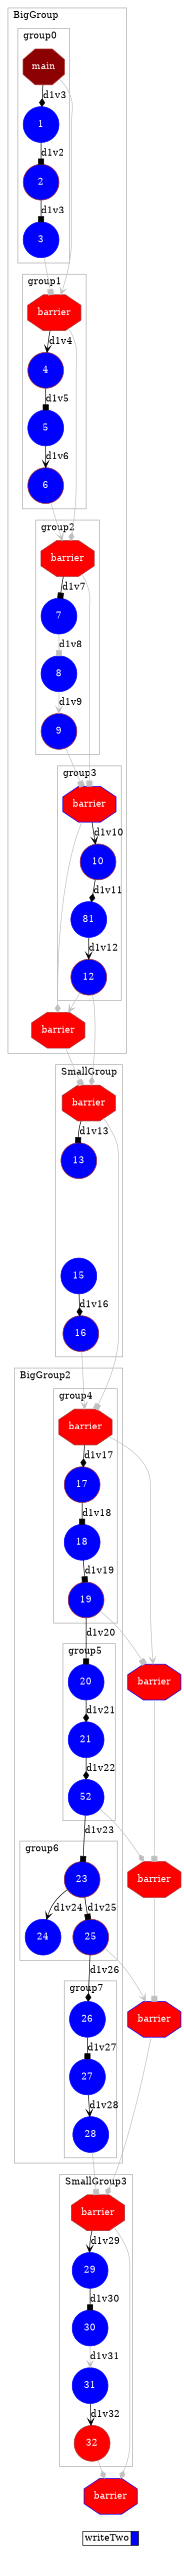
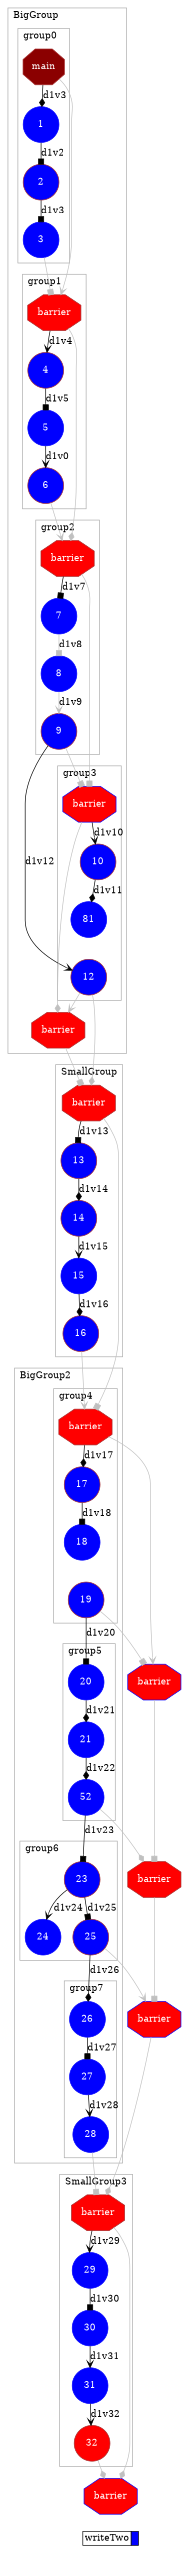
(58, 457) -> (58, 457)
(89, 945) -> (25, 863)
none -> (79, 1218)
(84, 1568) -> none
(90, 2354) -> (90, 2354)
